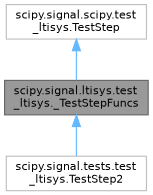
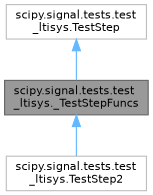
(76, 22) -> (76, 22)
(76, 98) -> (76, 98)
